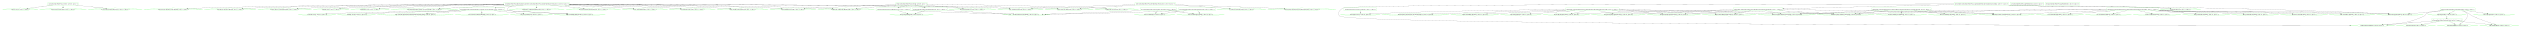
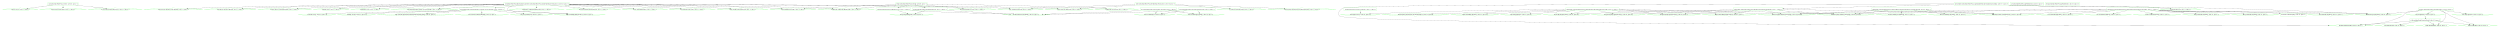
(2304, 15) -> (2293, 15)
